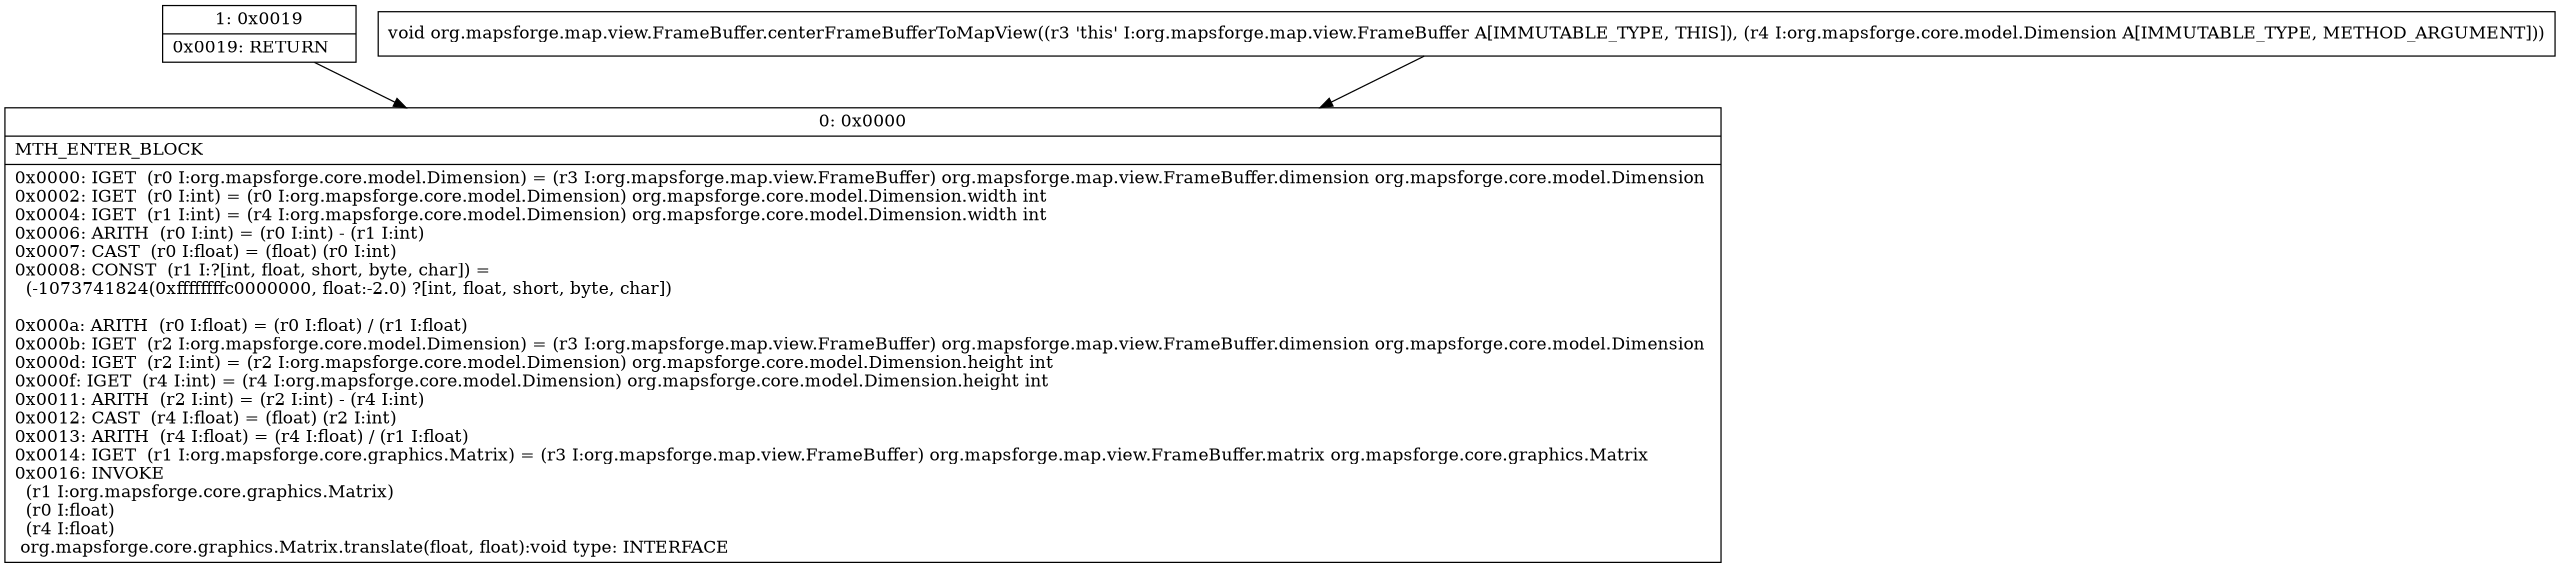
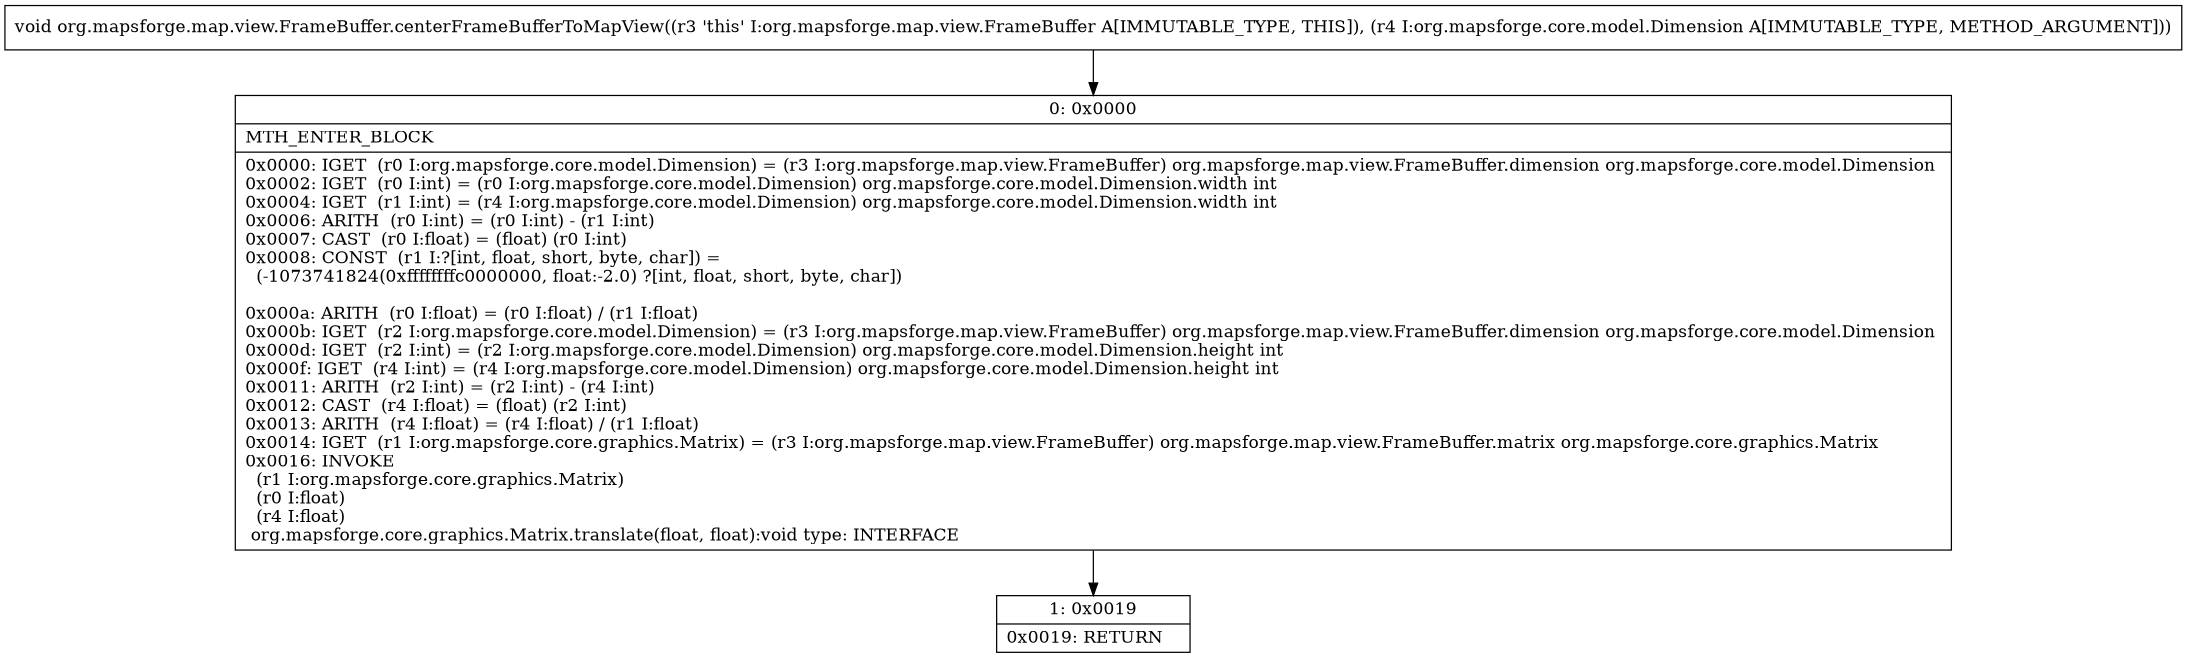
(355, 82) -> (1093, 567)
